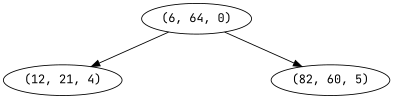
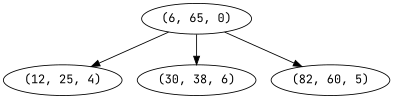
(197, 19) -> (197, 19)
(63, 80) -> (63, 80)
none -> (197, 80)
